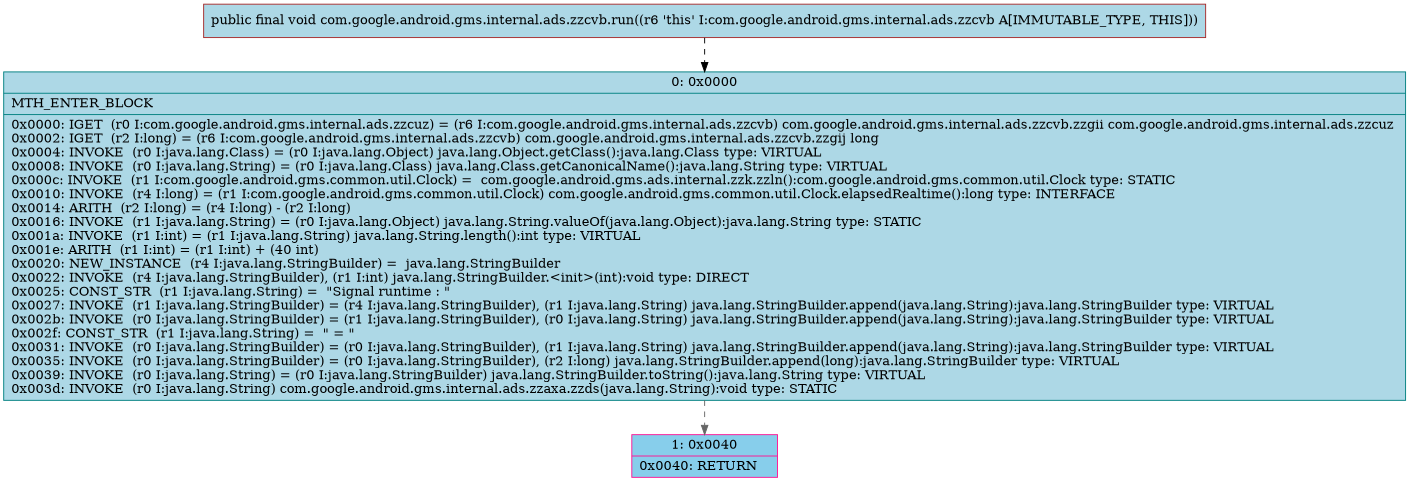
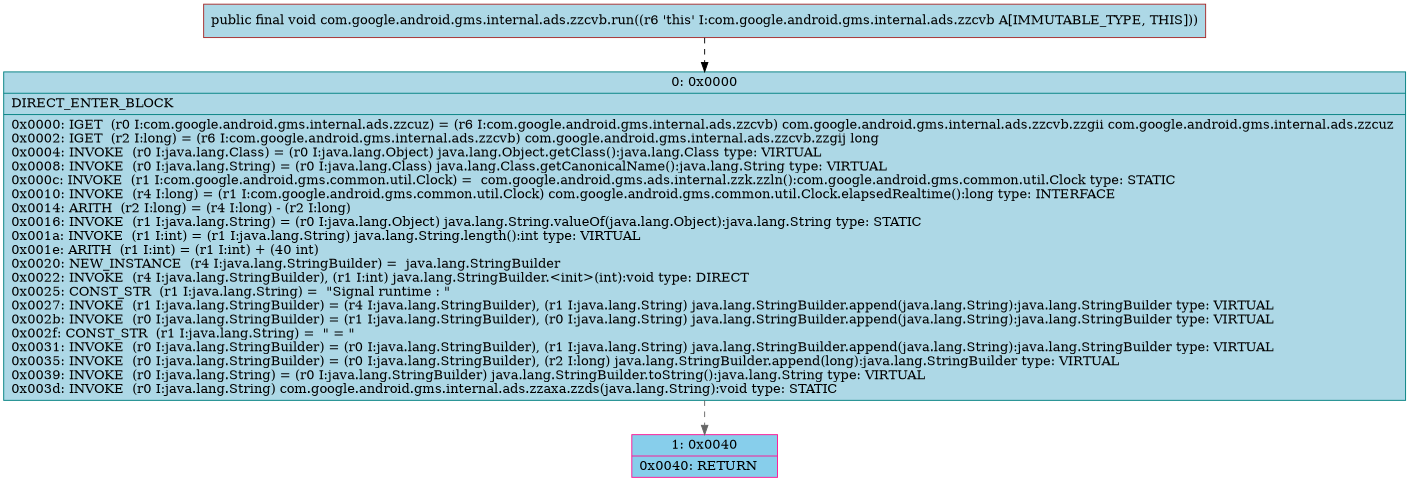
(83, 103) -> (92, 103)
